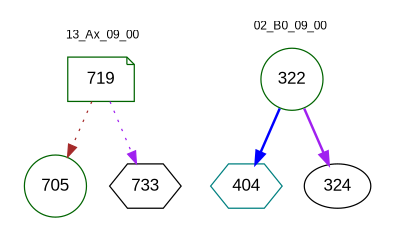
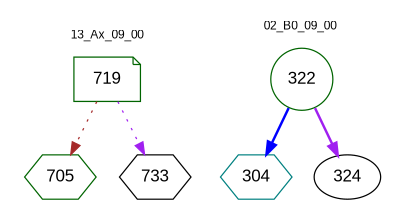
(55, 186) -> (60, 177)
(246, 186) -> (256, 177)
